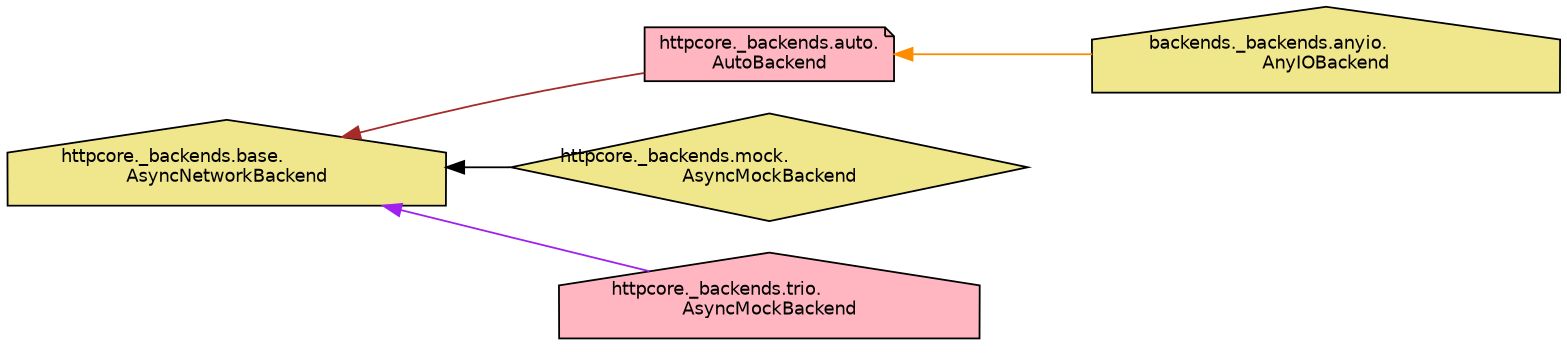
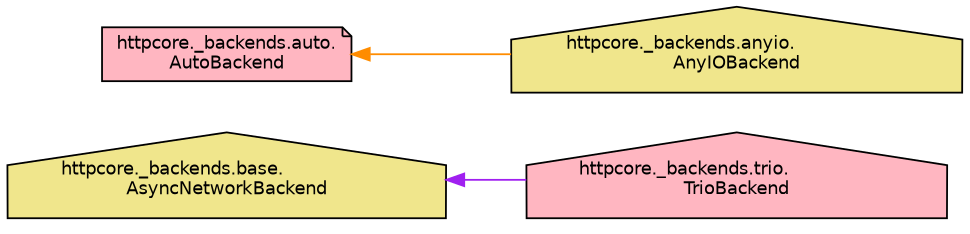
(1326, 54) -> (737, 54)
(502, 99) -> none
(769, 167) -> none
(769, 300) -> (737, 180)
